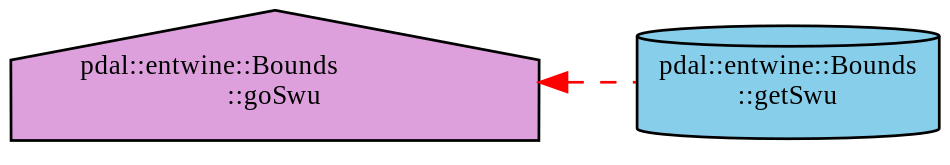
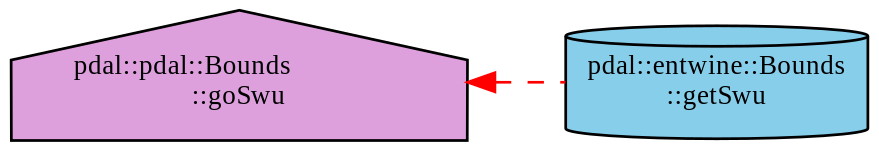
(275, 82) -> (239, 82)
